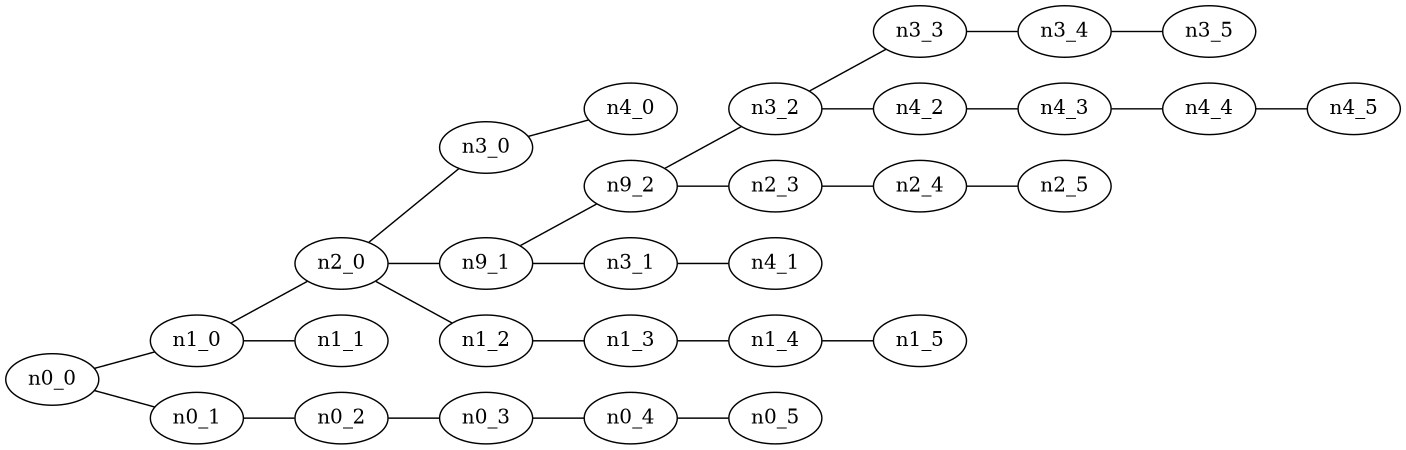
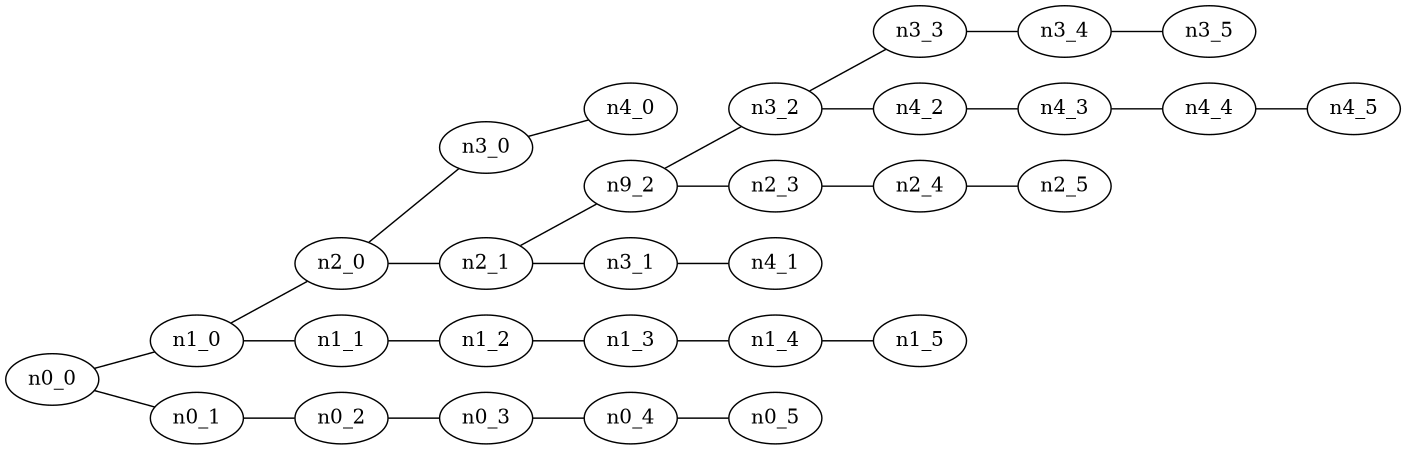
(486, 263) -> (486, 263)
(414, 302) -> (414, 341)
